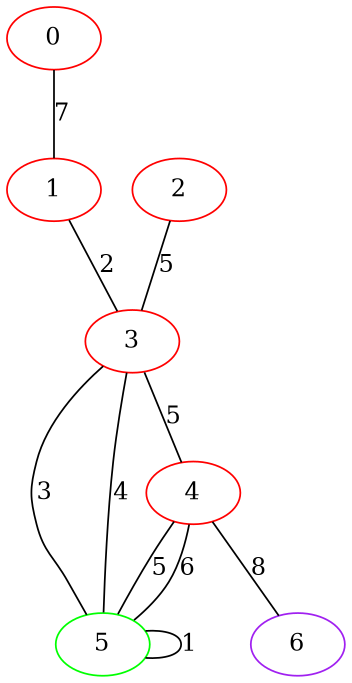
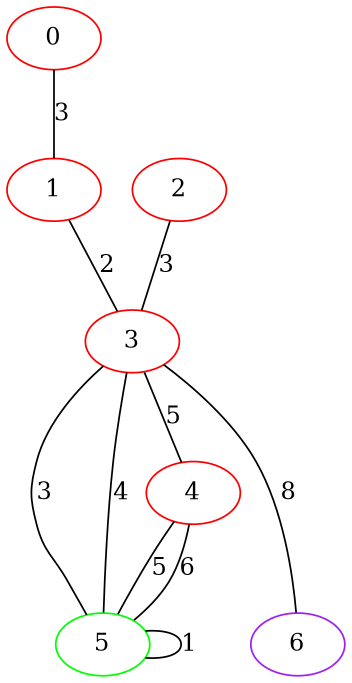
(63, 114) -> (63, 114)
(167, 266) -> (167, 266)
(246, 569) -> (261, 472)
